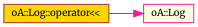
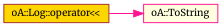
(169, 13) -> (181, 13)
